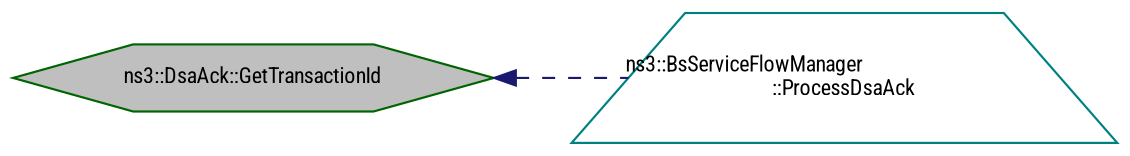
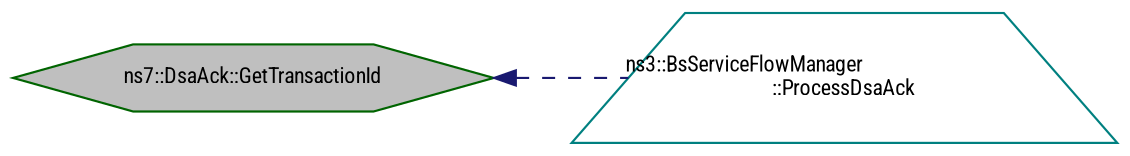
(253, 78) -> (253, 78)
